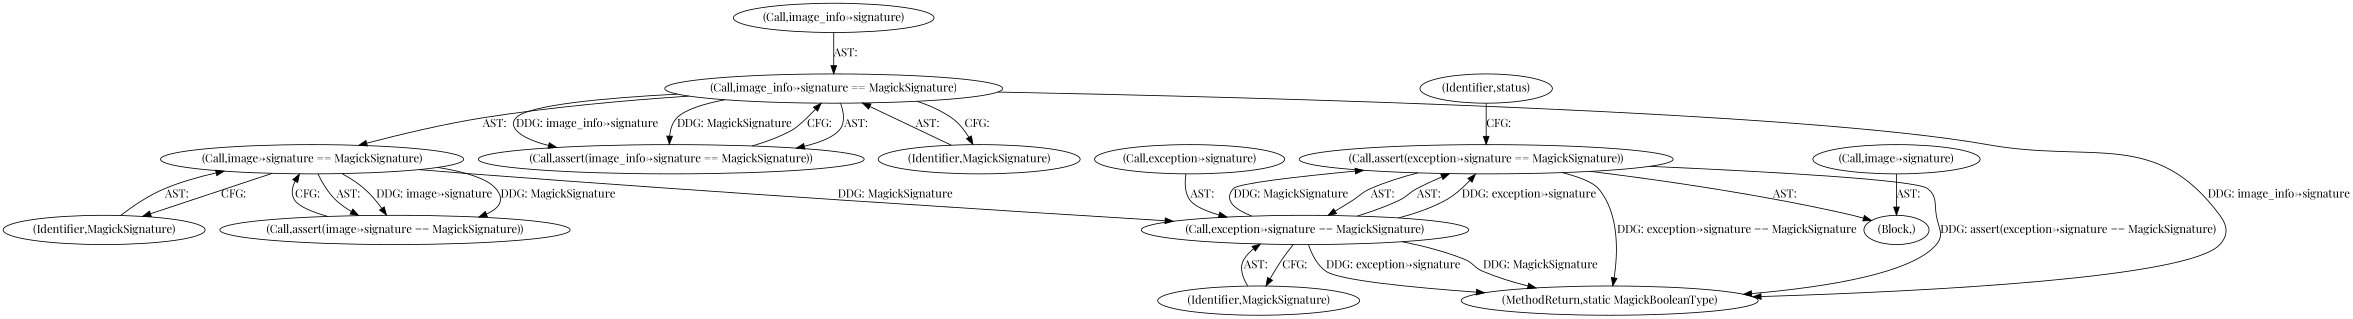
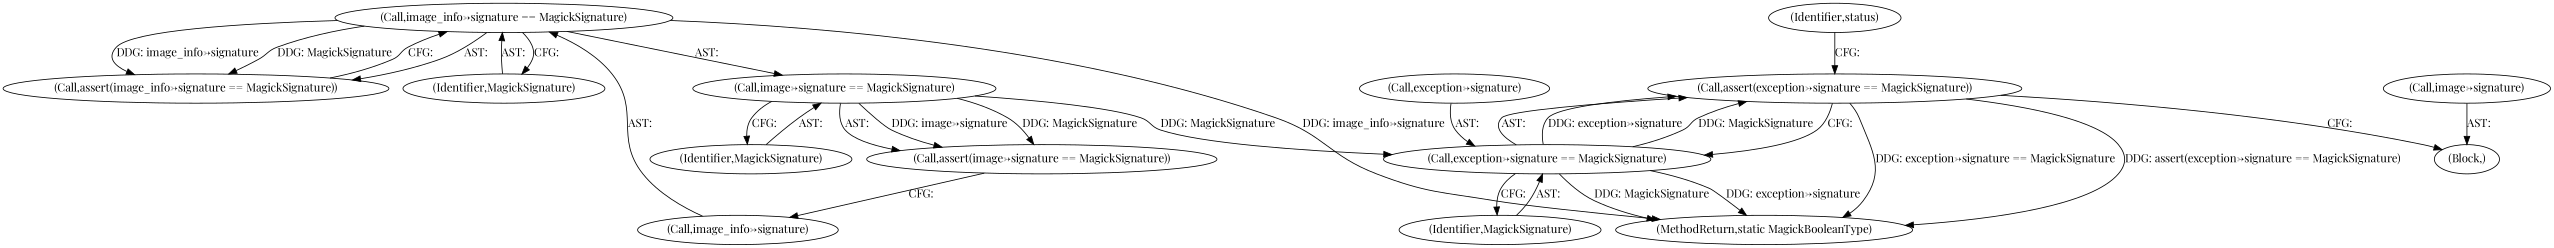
(1385, 195) -> (1842, 124)
(1787, 195) -> (2341, 124)
(301, 206) -> (891, 194)
